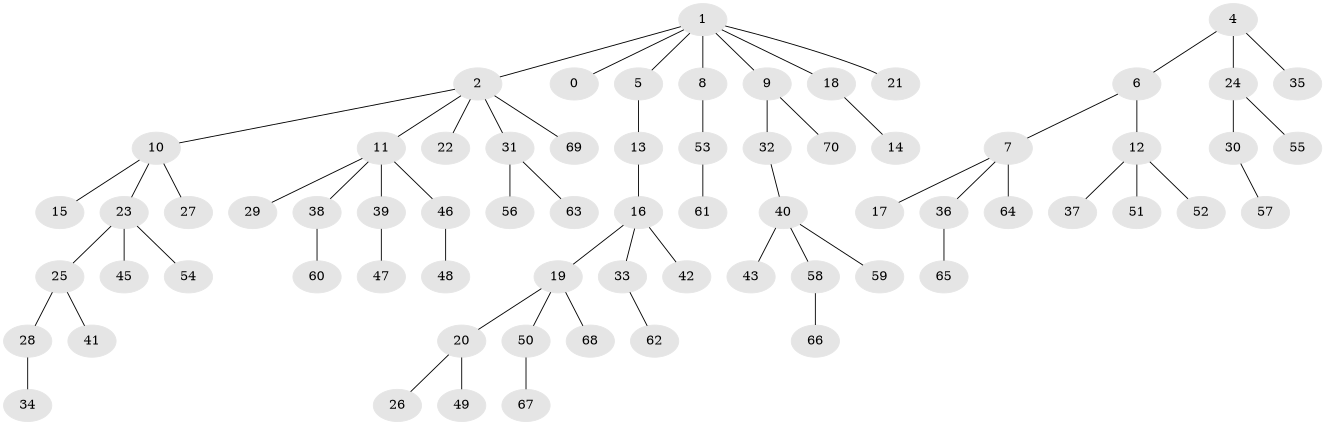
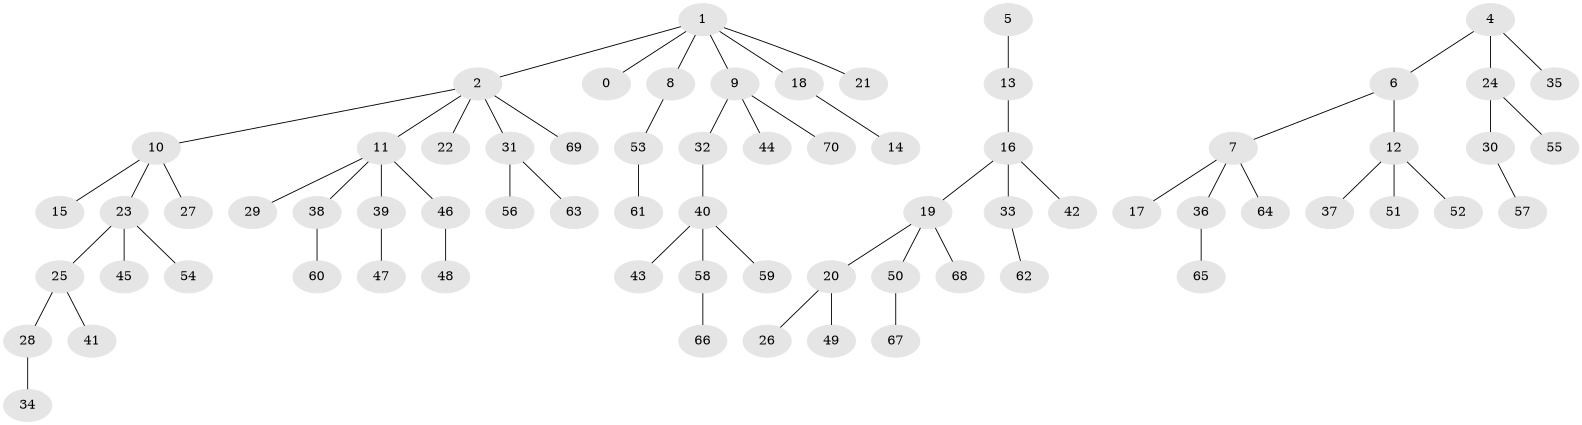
(671, 52) -> none
none -> (767, 148)
